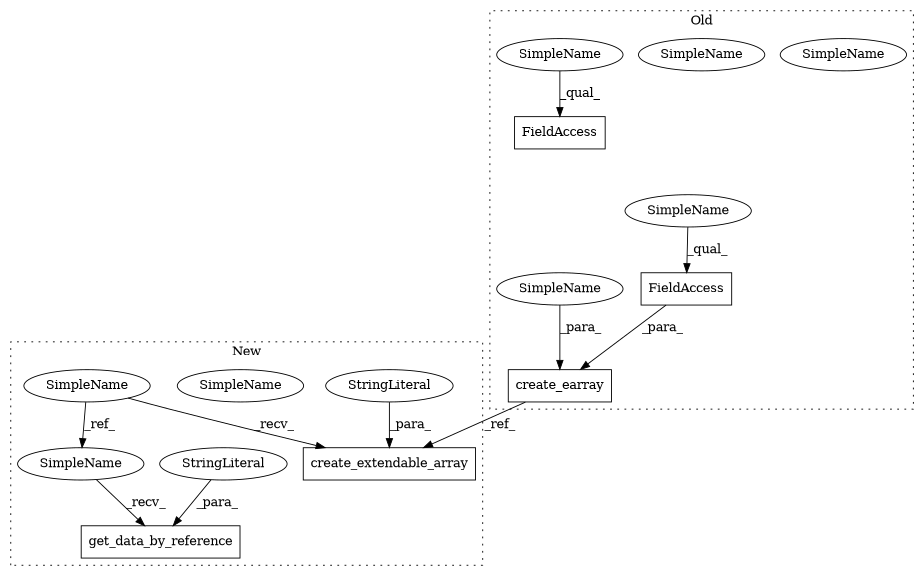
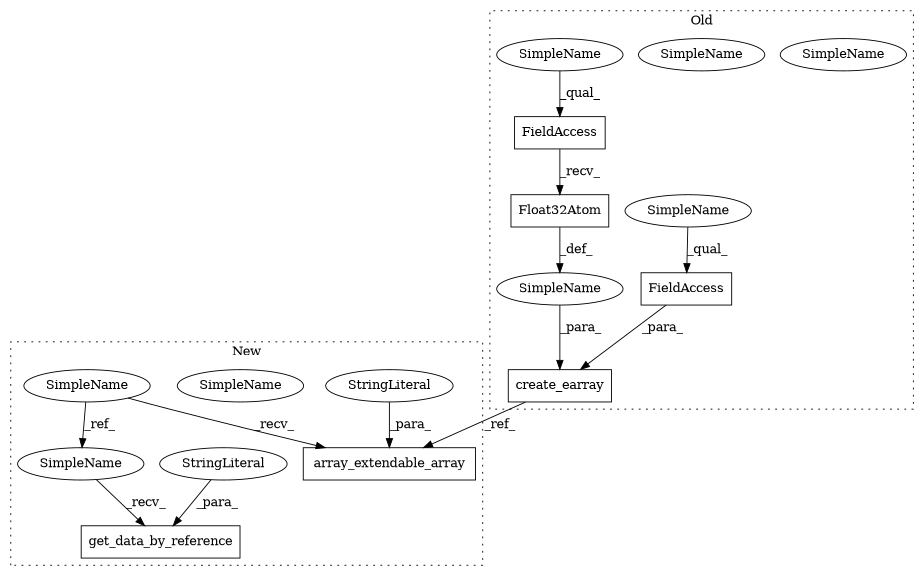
none -> (560, 211)
(389, 464) -> (389, 464)
